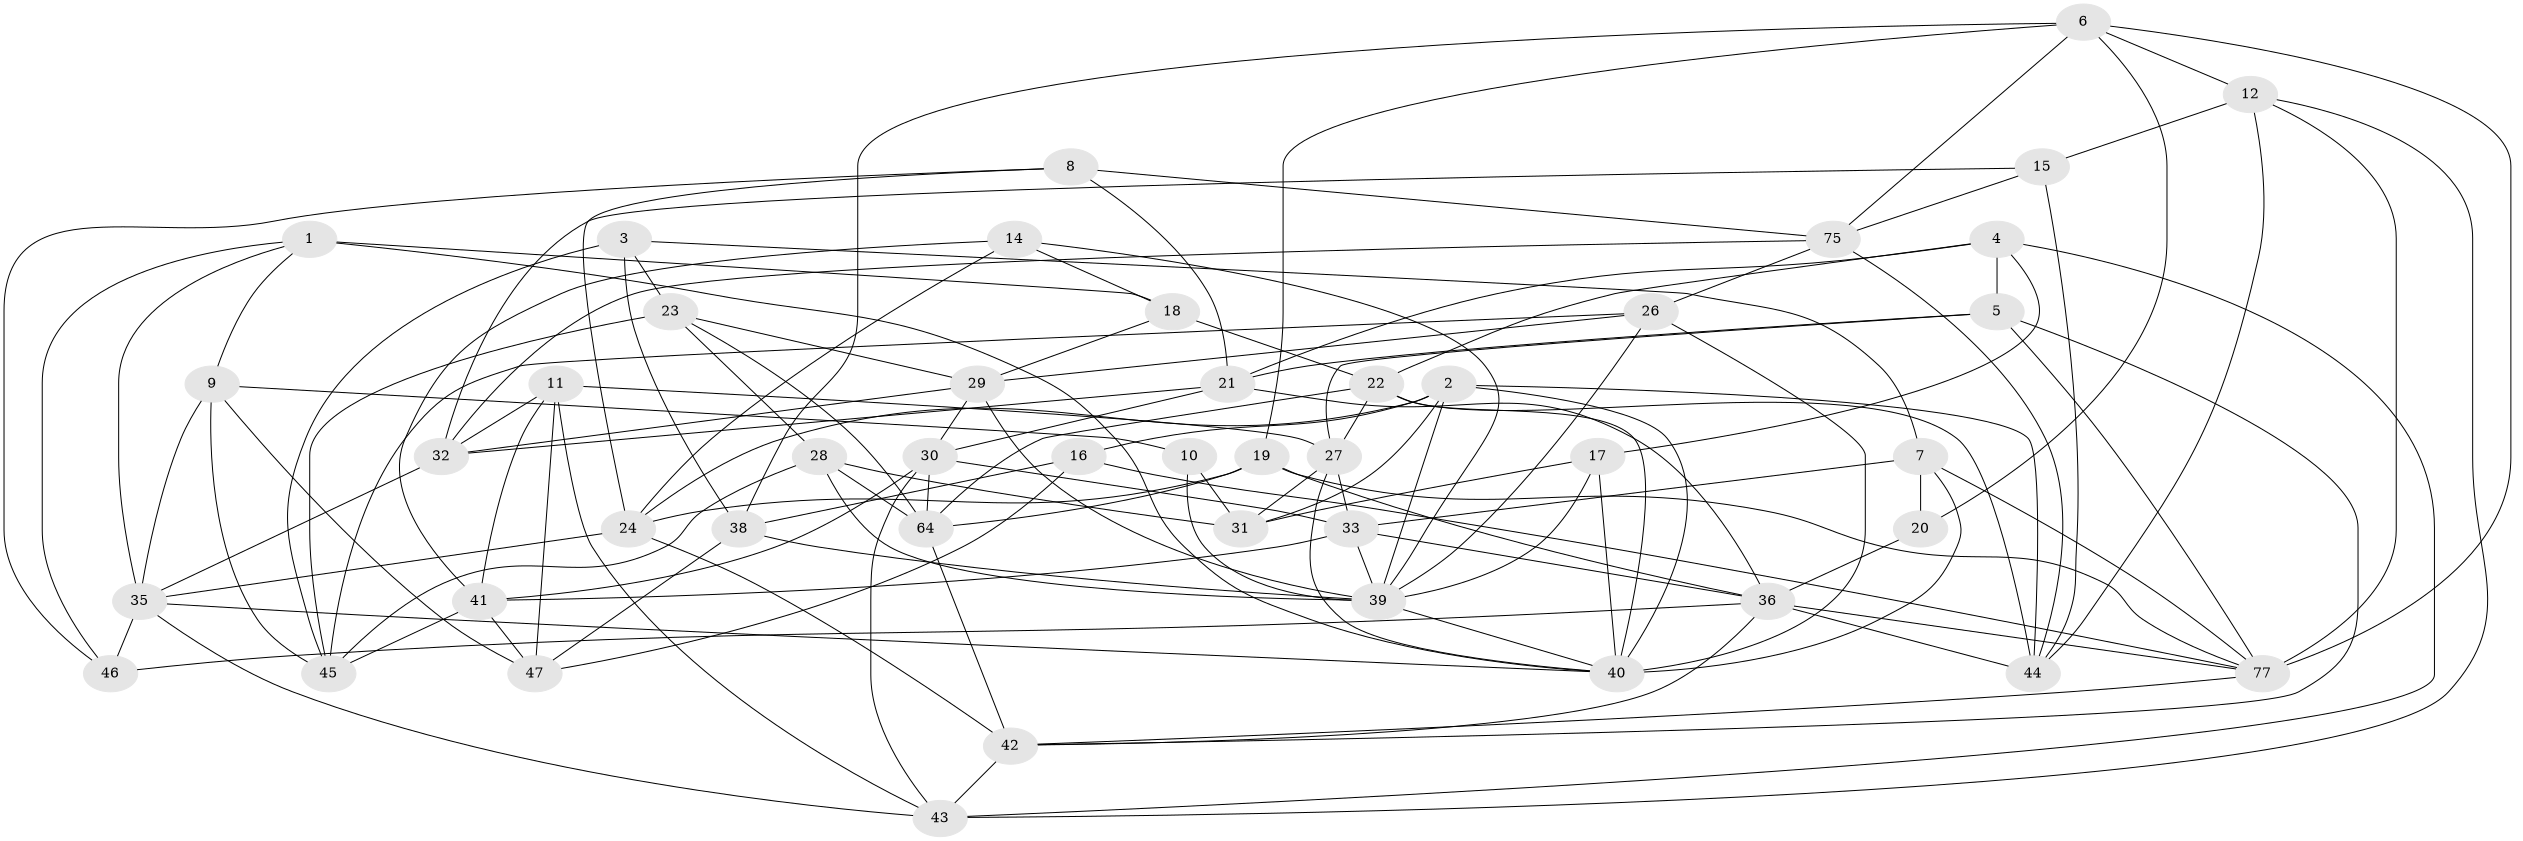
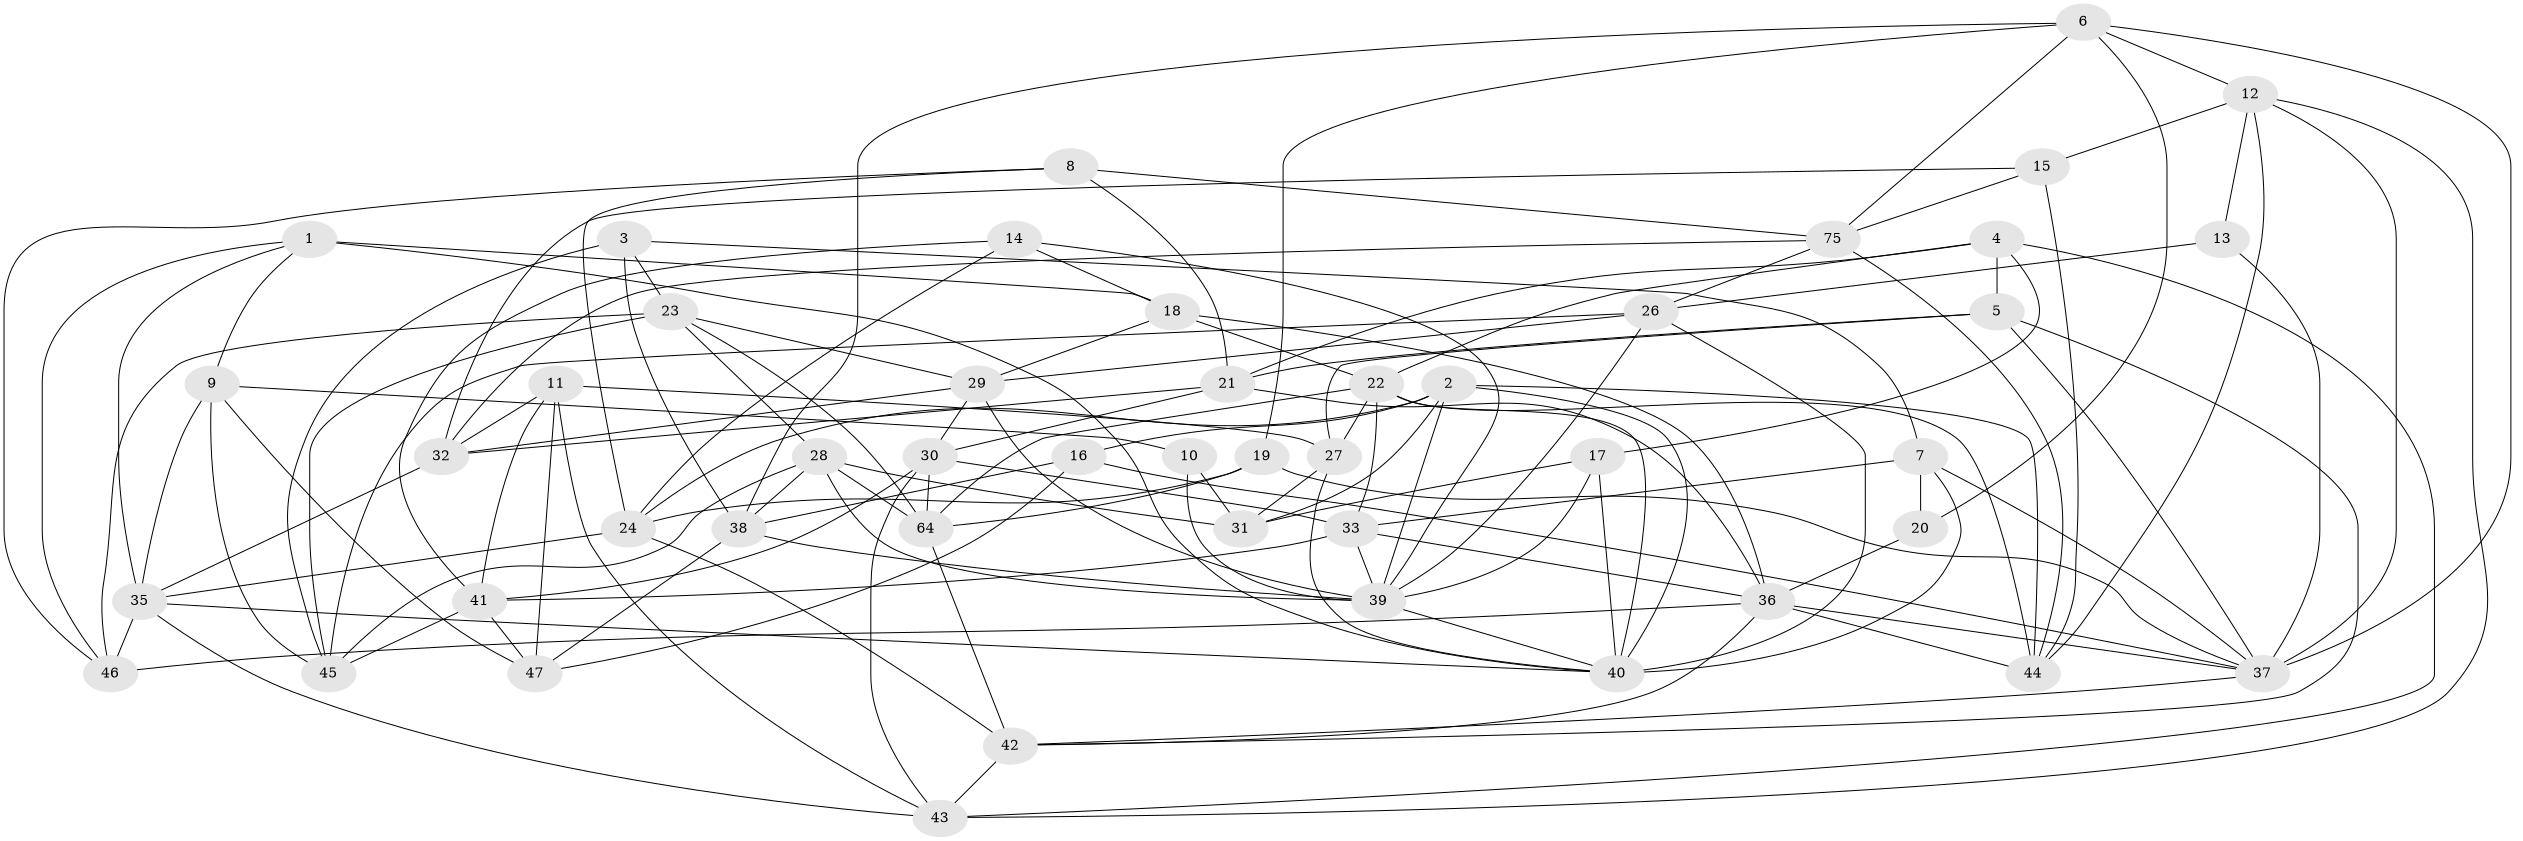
none -> (2222, 239)
none -> (254, 346)
none -> (779, 493)
(1343, 493) -> (1373, 458)
(1510, 540) -> (1531, 375)
(2262, 674) -> (2262, 674)
